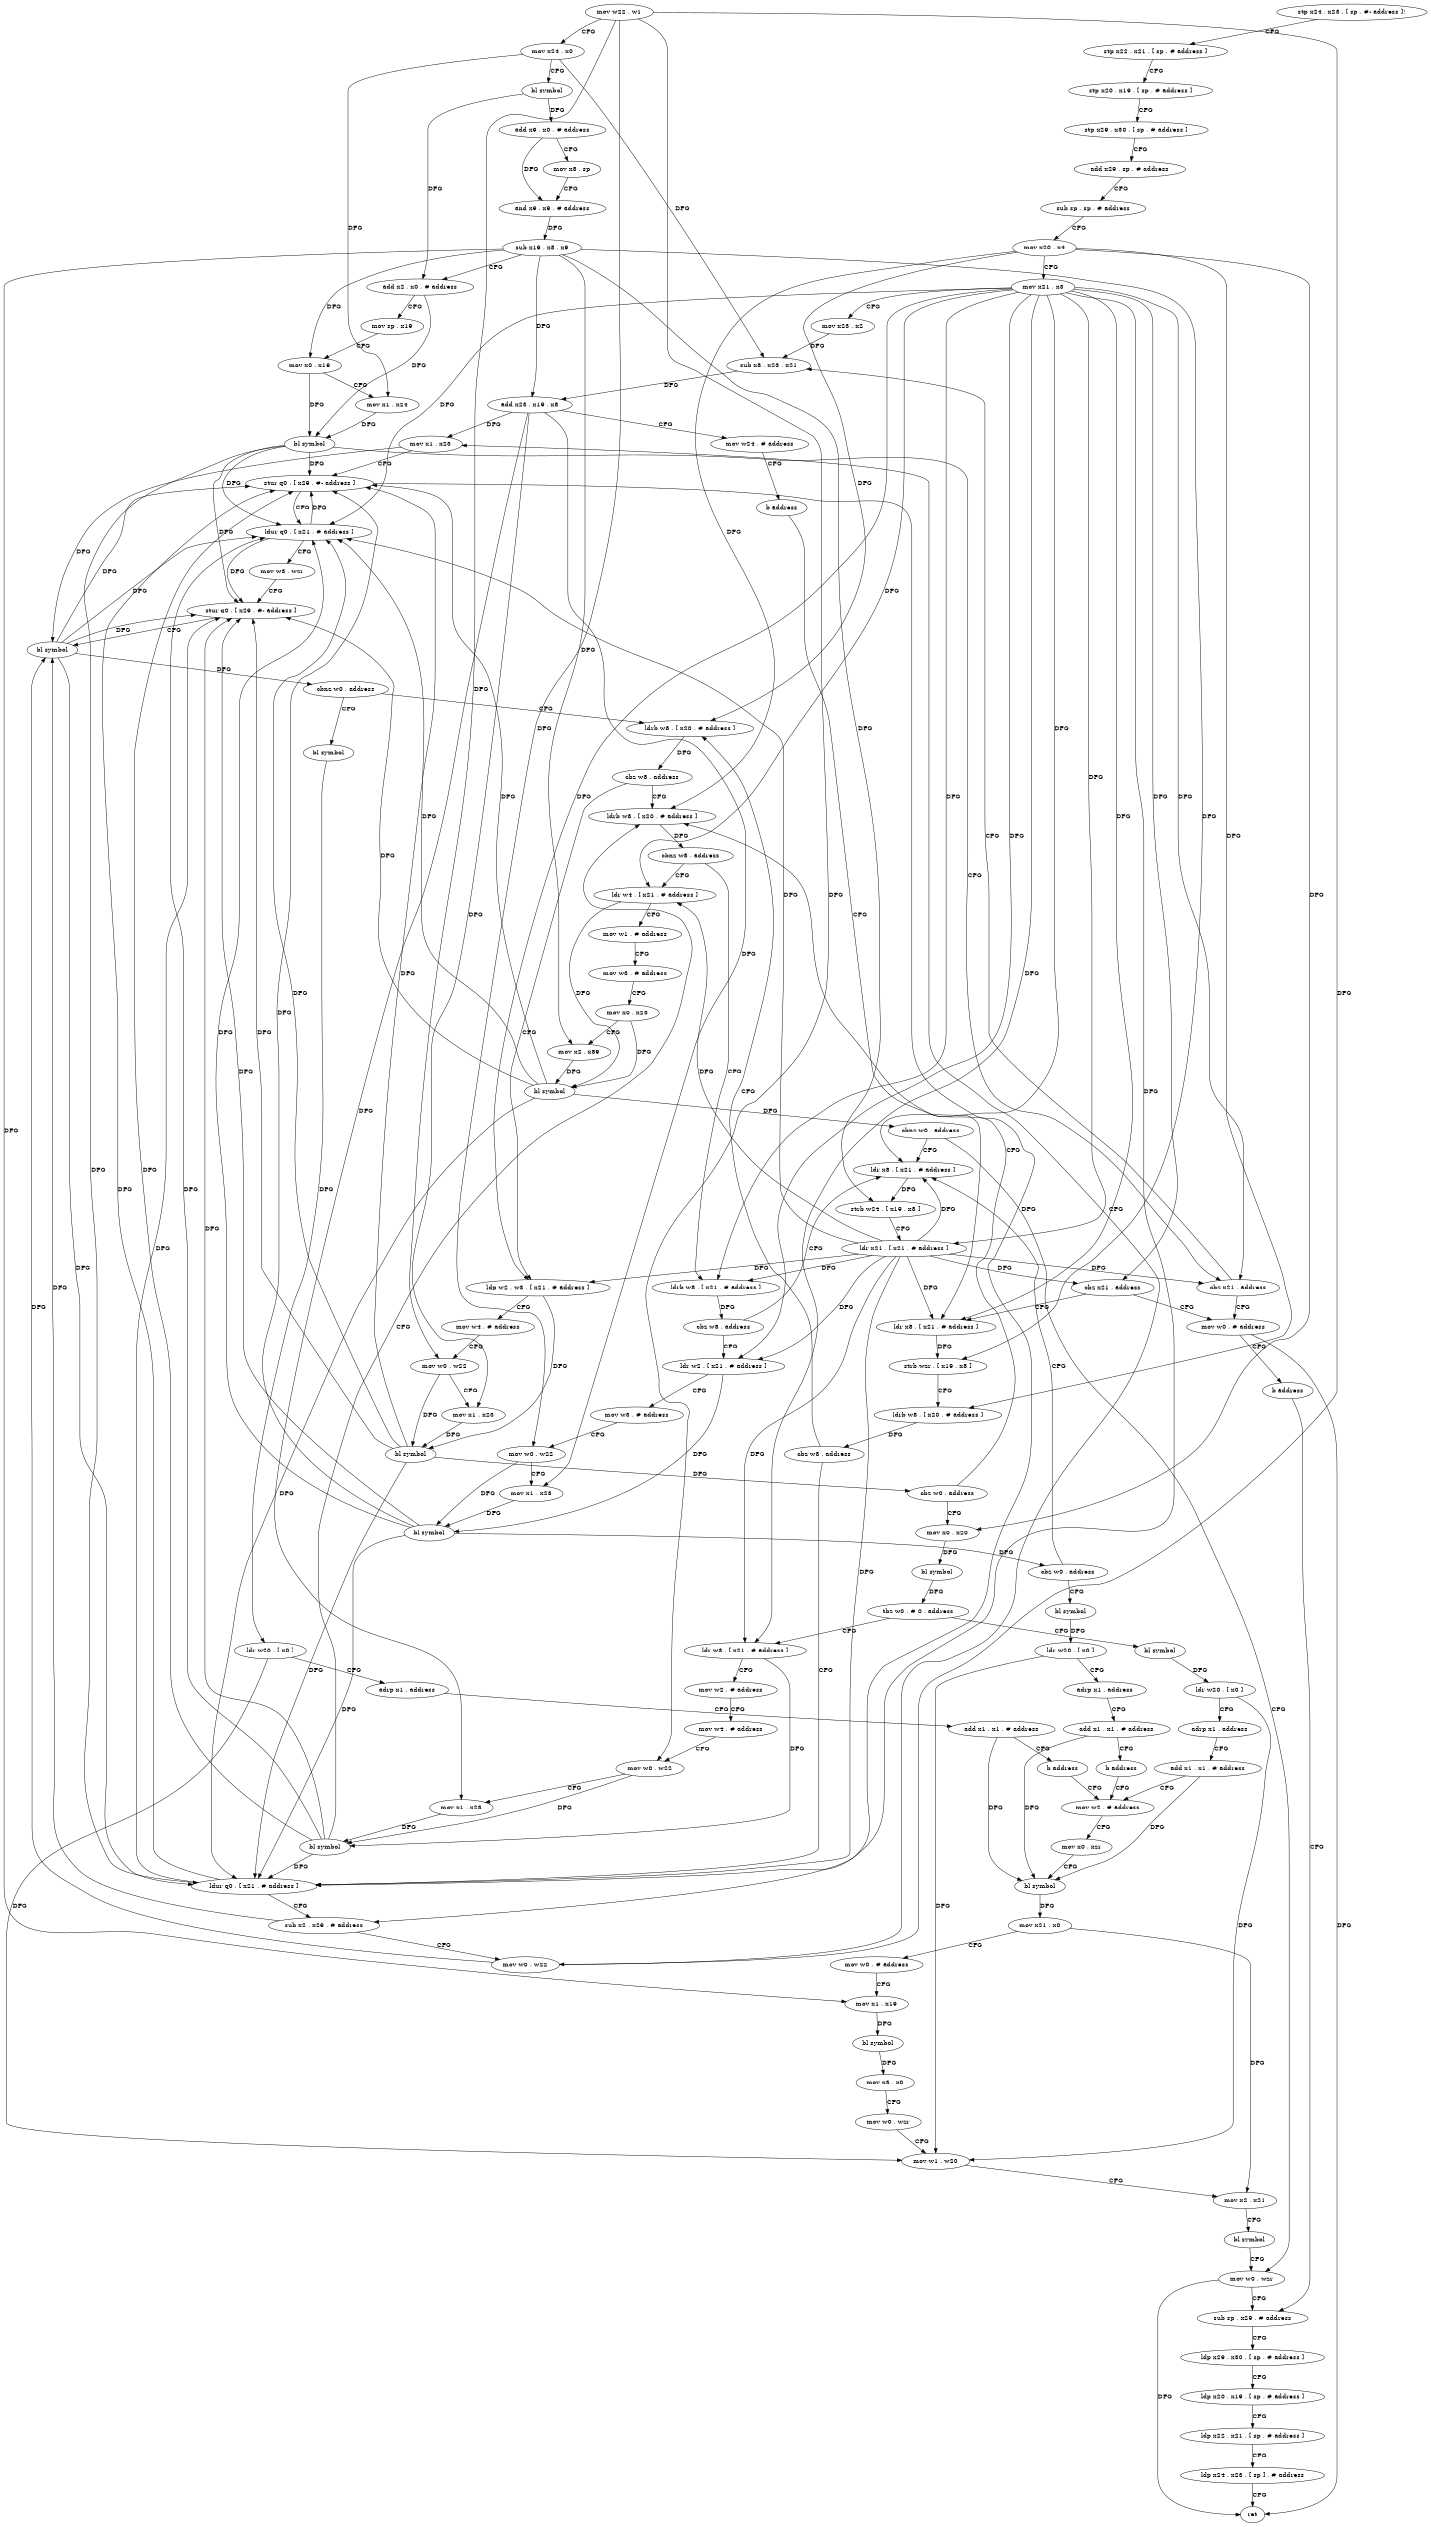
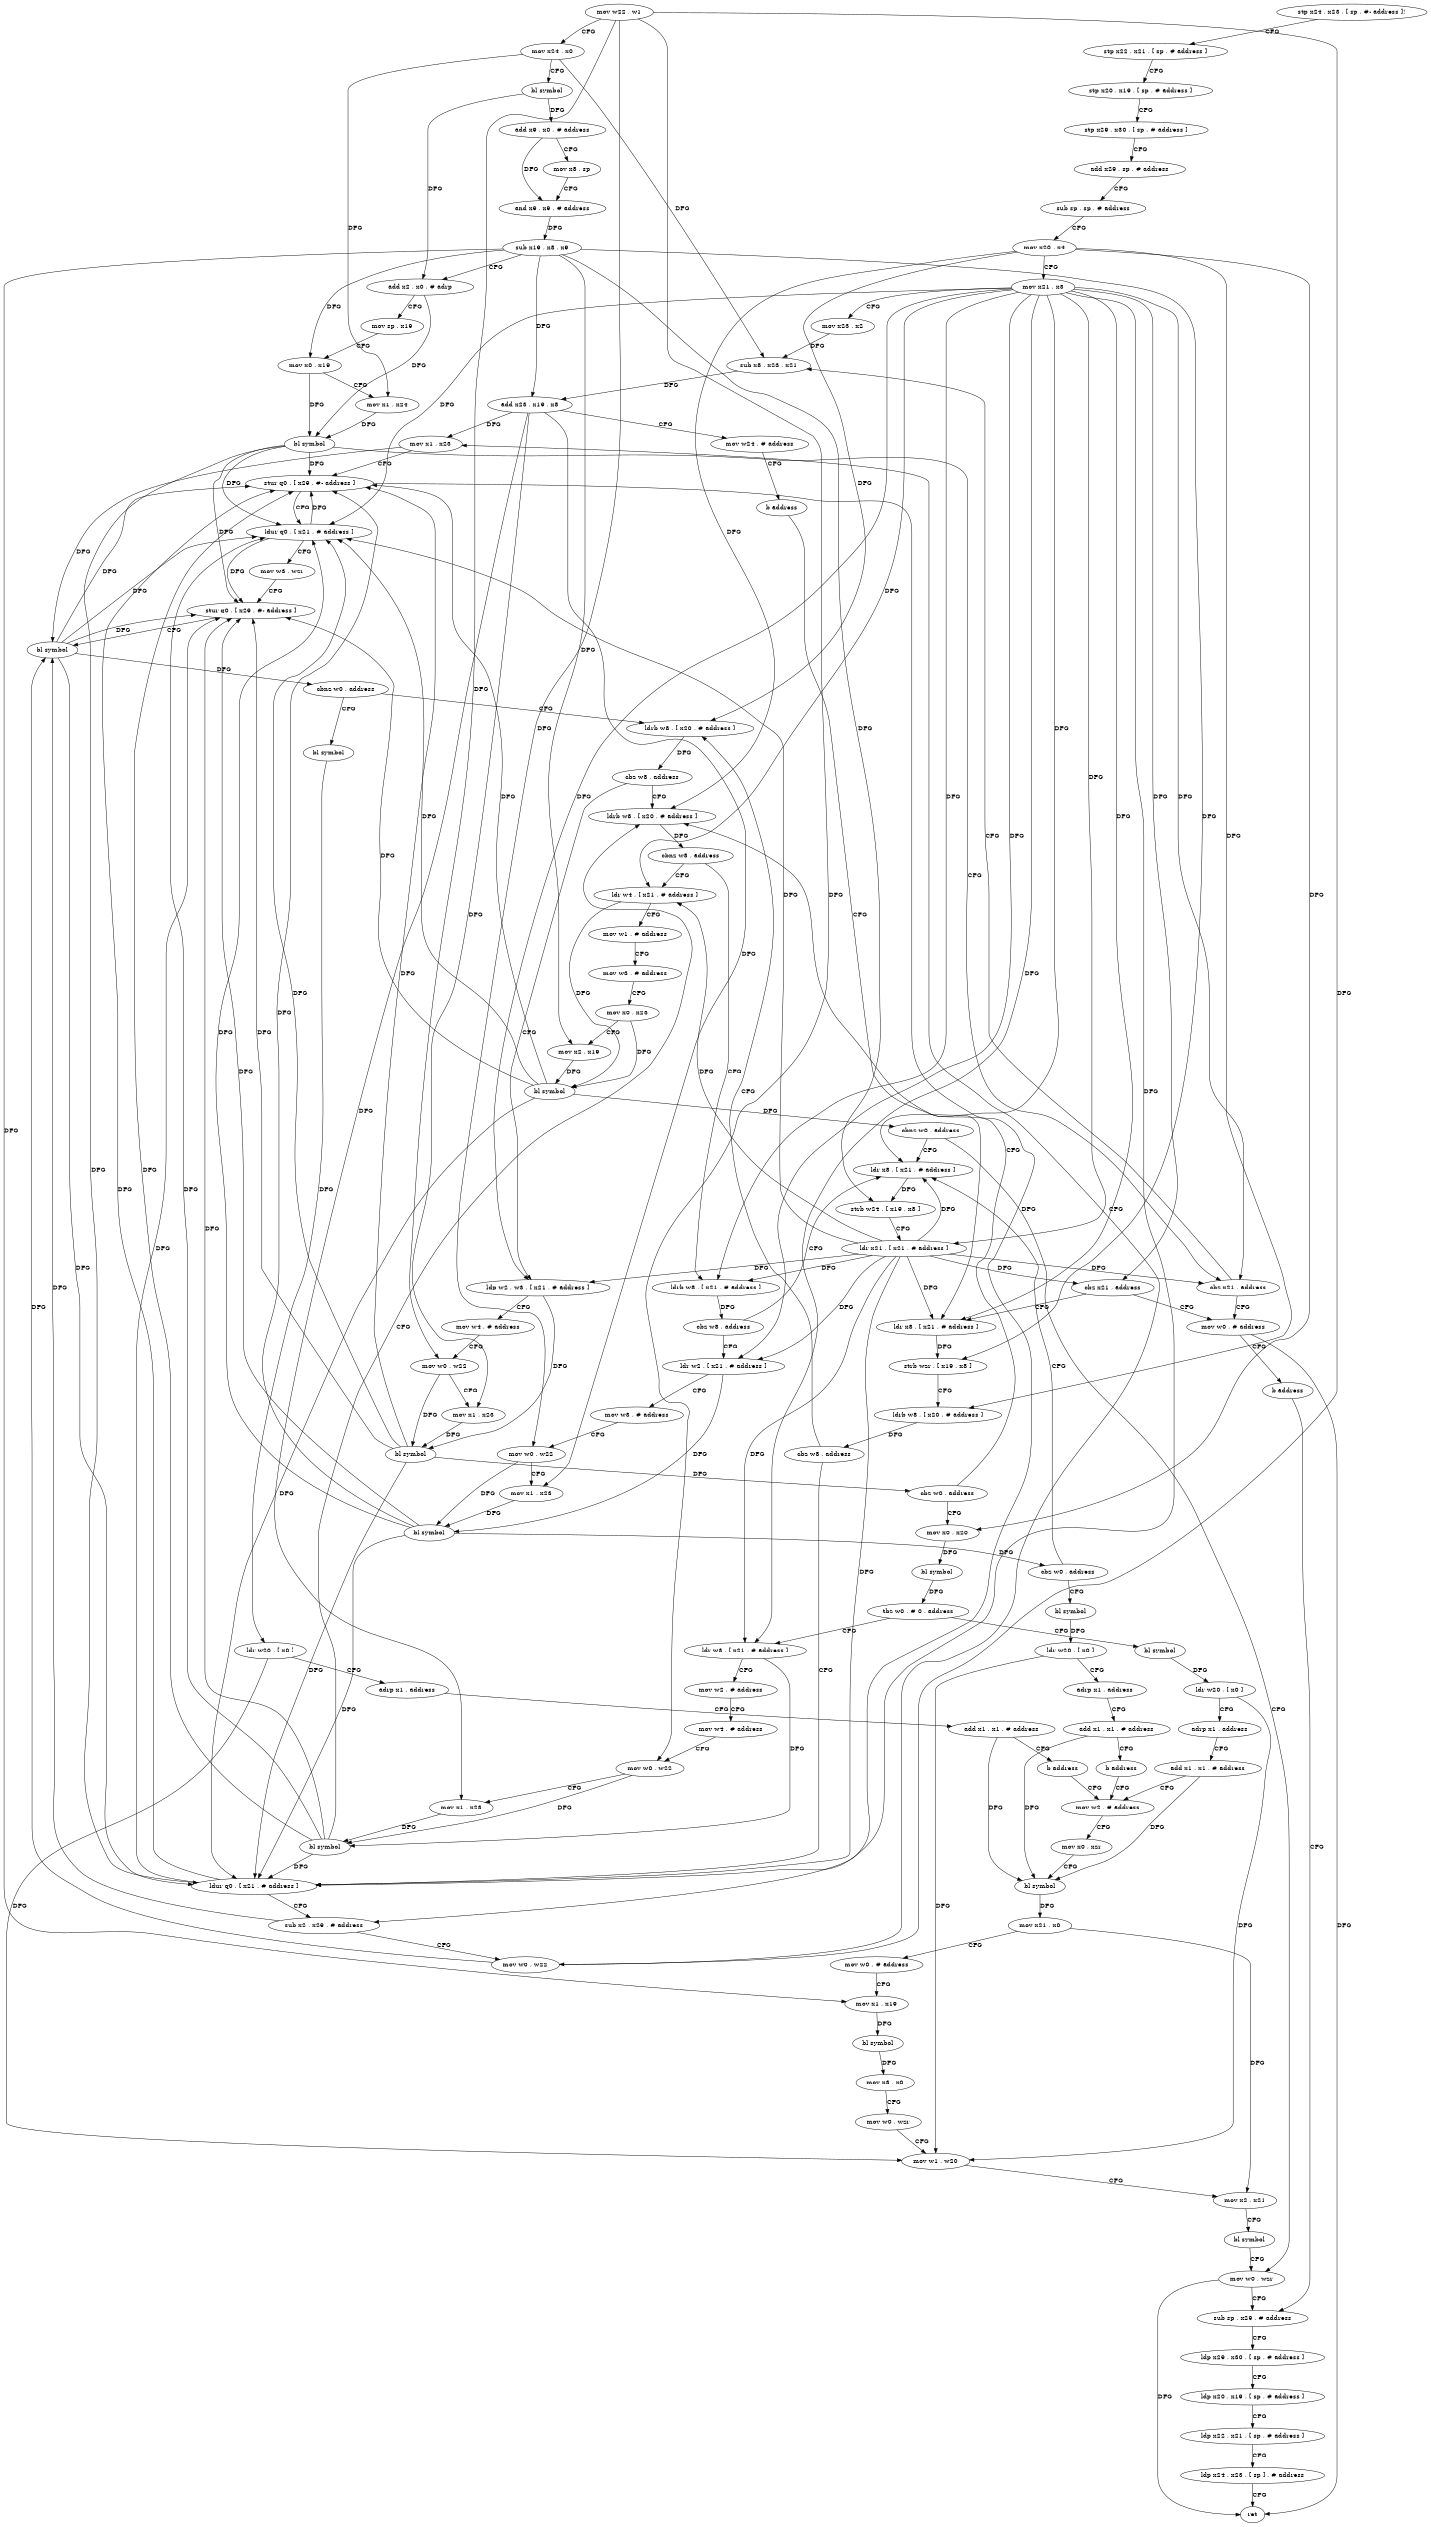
(420, 287) -> (420, 287)
(579, 1052) -> (579, 1052)
